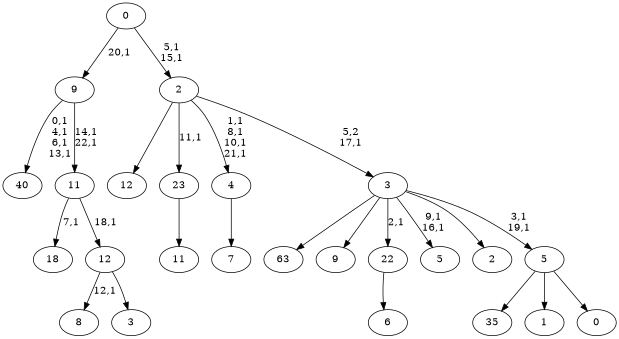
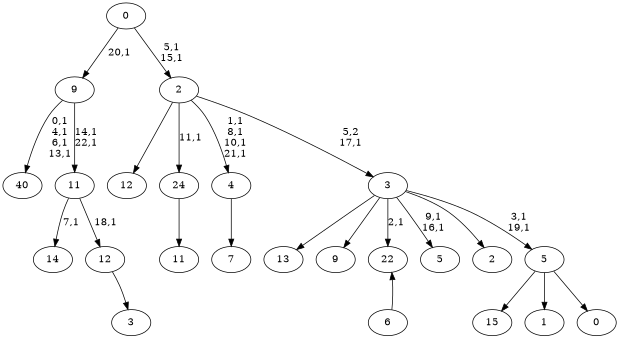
(179, 186) -> (179, 186)
(53, 260) -> (53, 260)
(283, 260) -> (283, 260)
(383, 287) -> (393, 295)
(79, 323) -> none
(492, 323) -> (492, 323)
